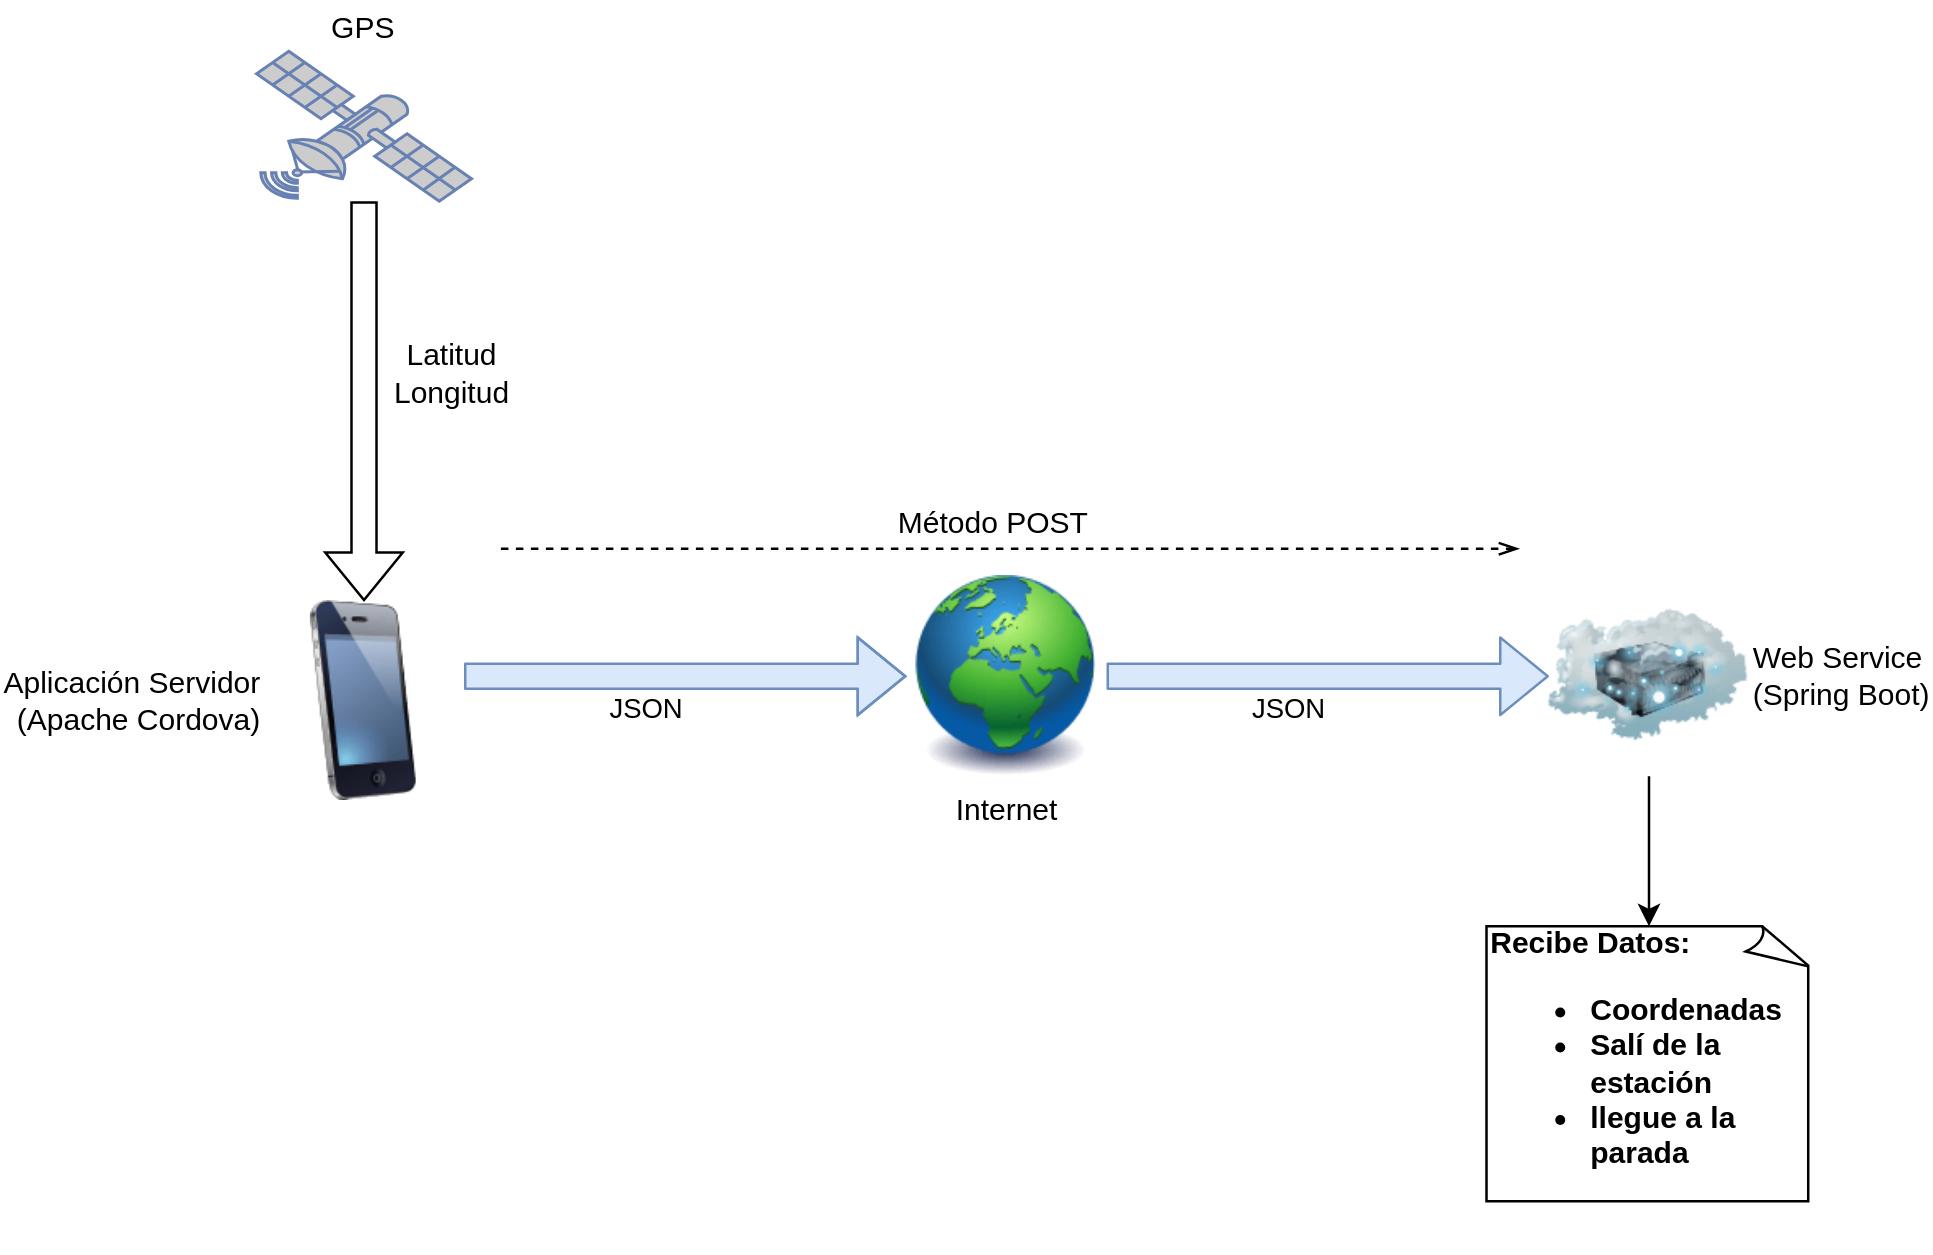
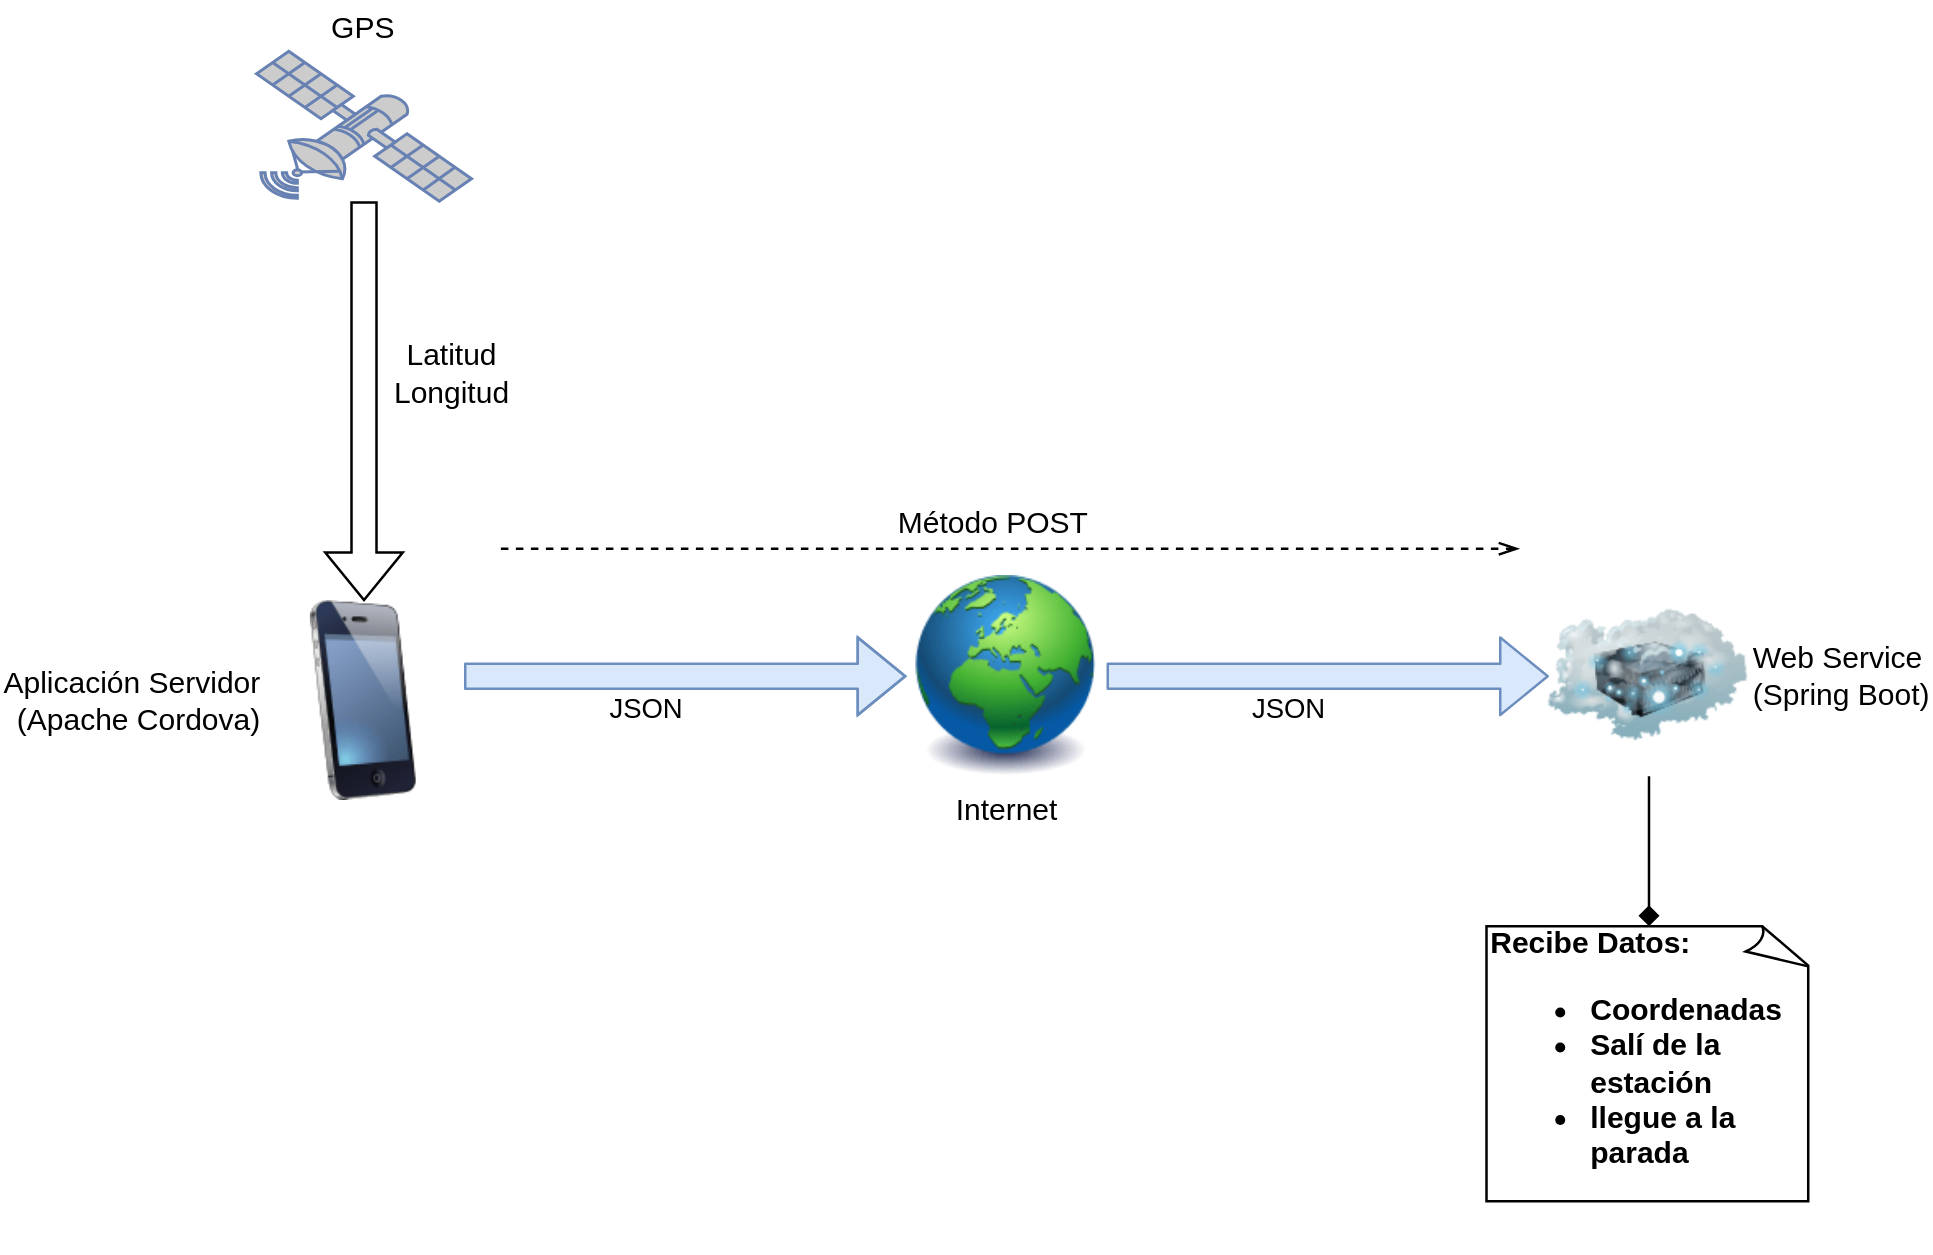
(1649, 907) -> (1649, 906)
